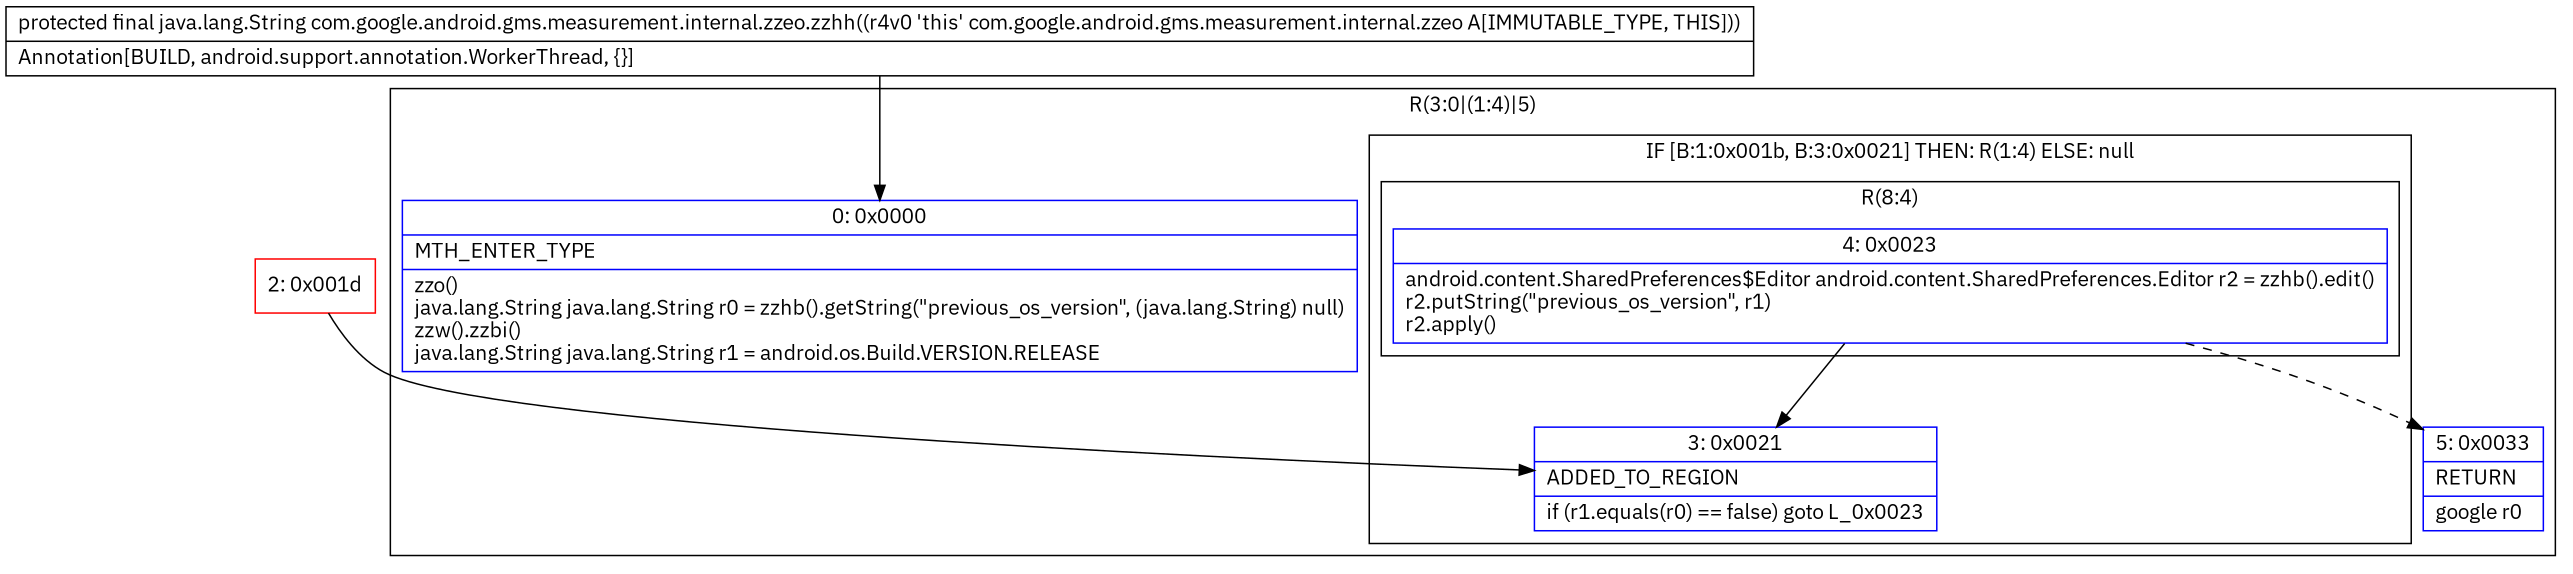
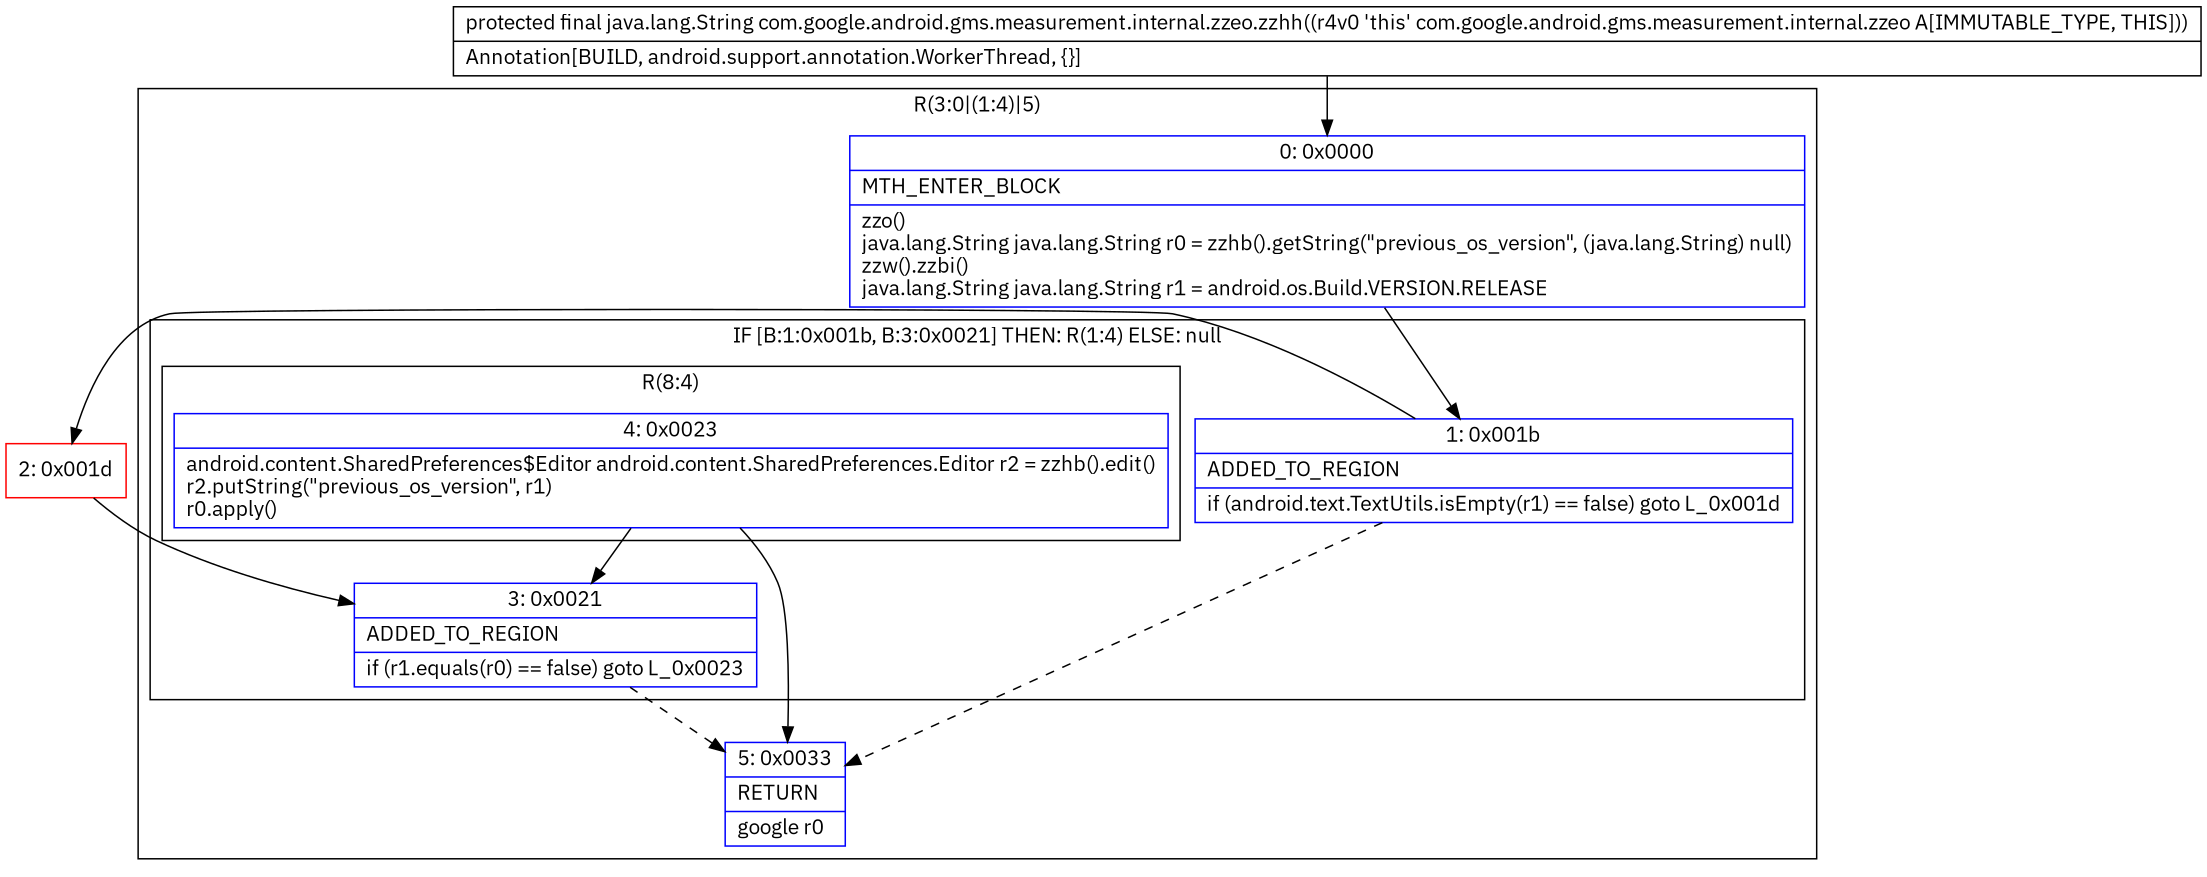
(505, 251) -> (962, 187)
(1451, 325) -> (232, 510)
(2299, 378) -> (785, 621)
none -> (1494, 471)
none -> (671, 715)
